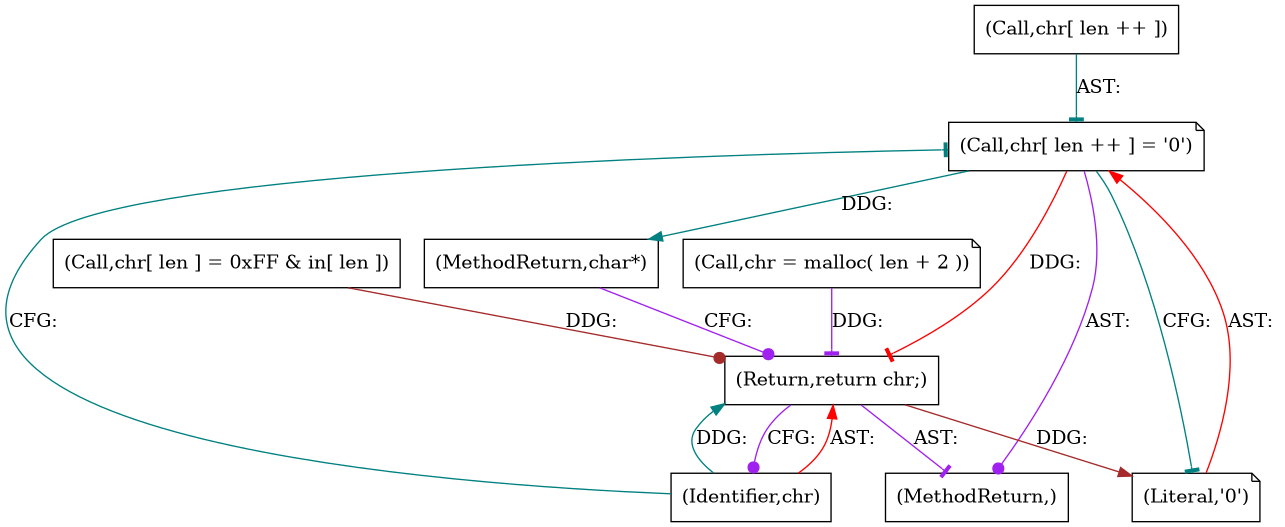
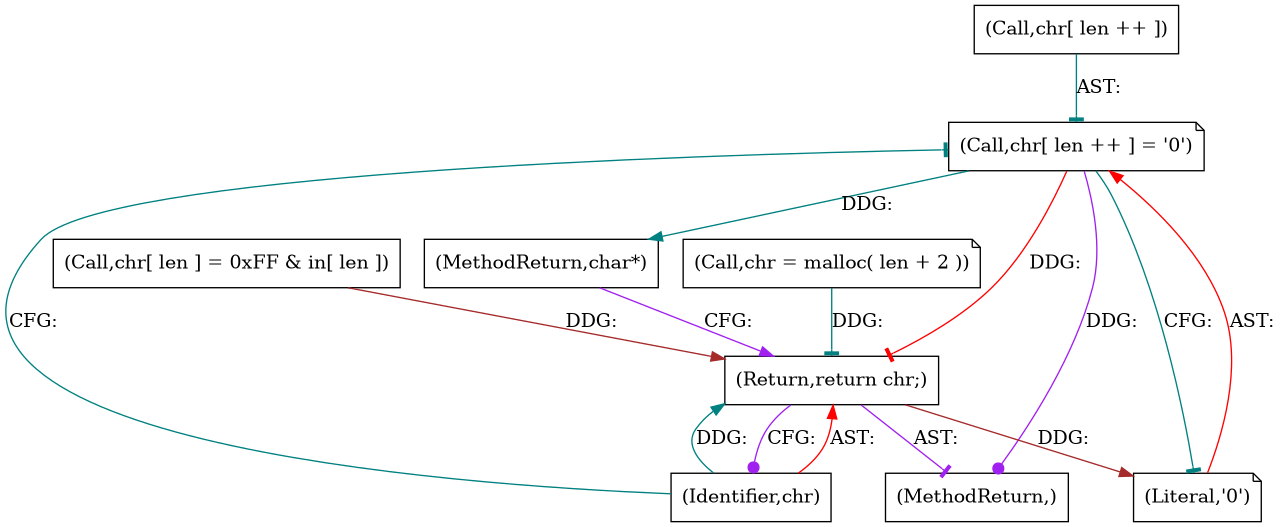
(832, 319) -> (832, 319)
(681, 320) -> (680, 319)
(531, 322) -> (530, 322)
(1111, 322) -> (1115, 322)
